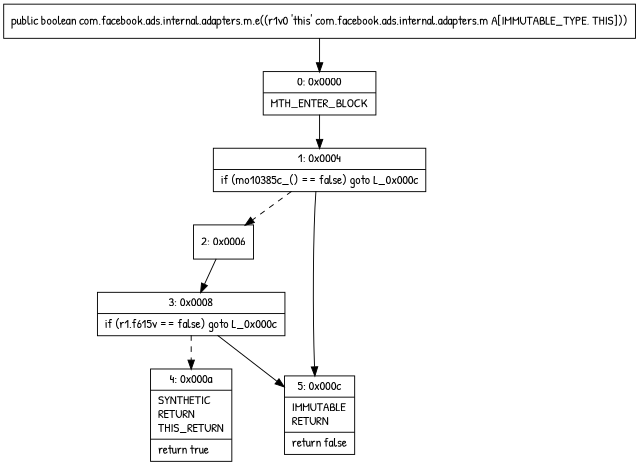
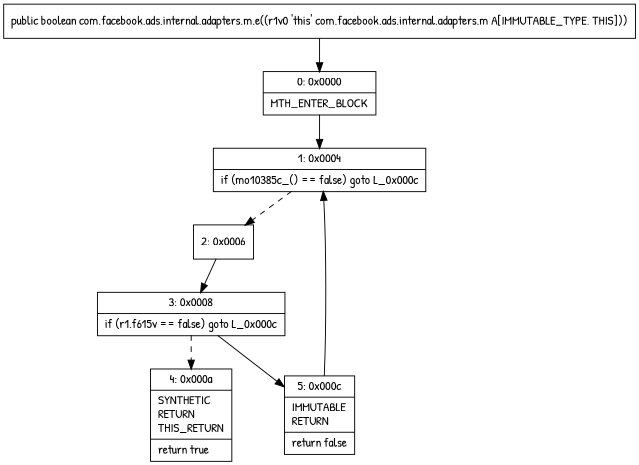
(313, 279) -> (326, 288)
